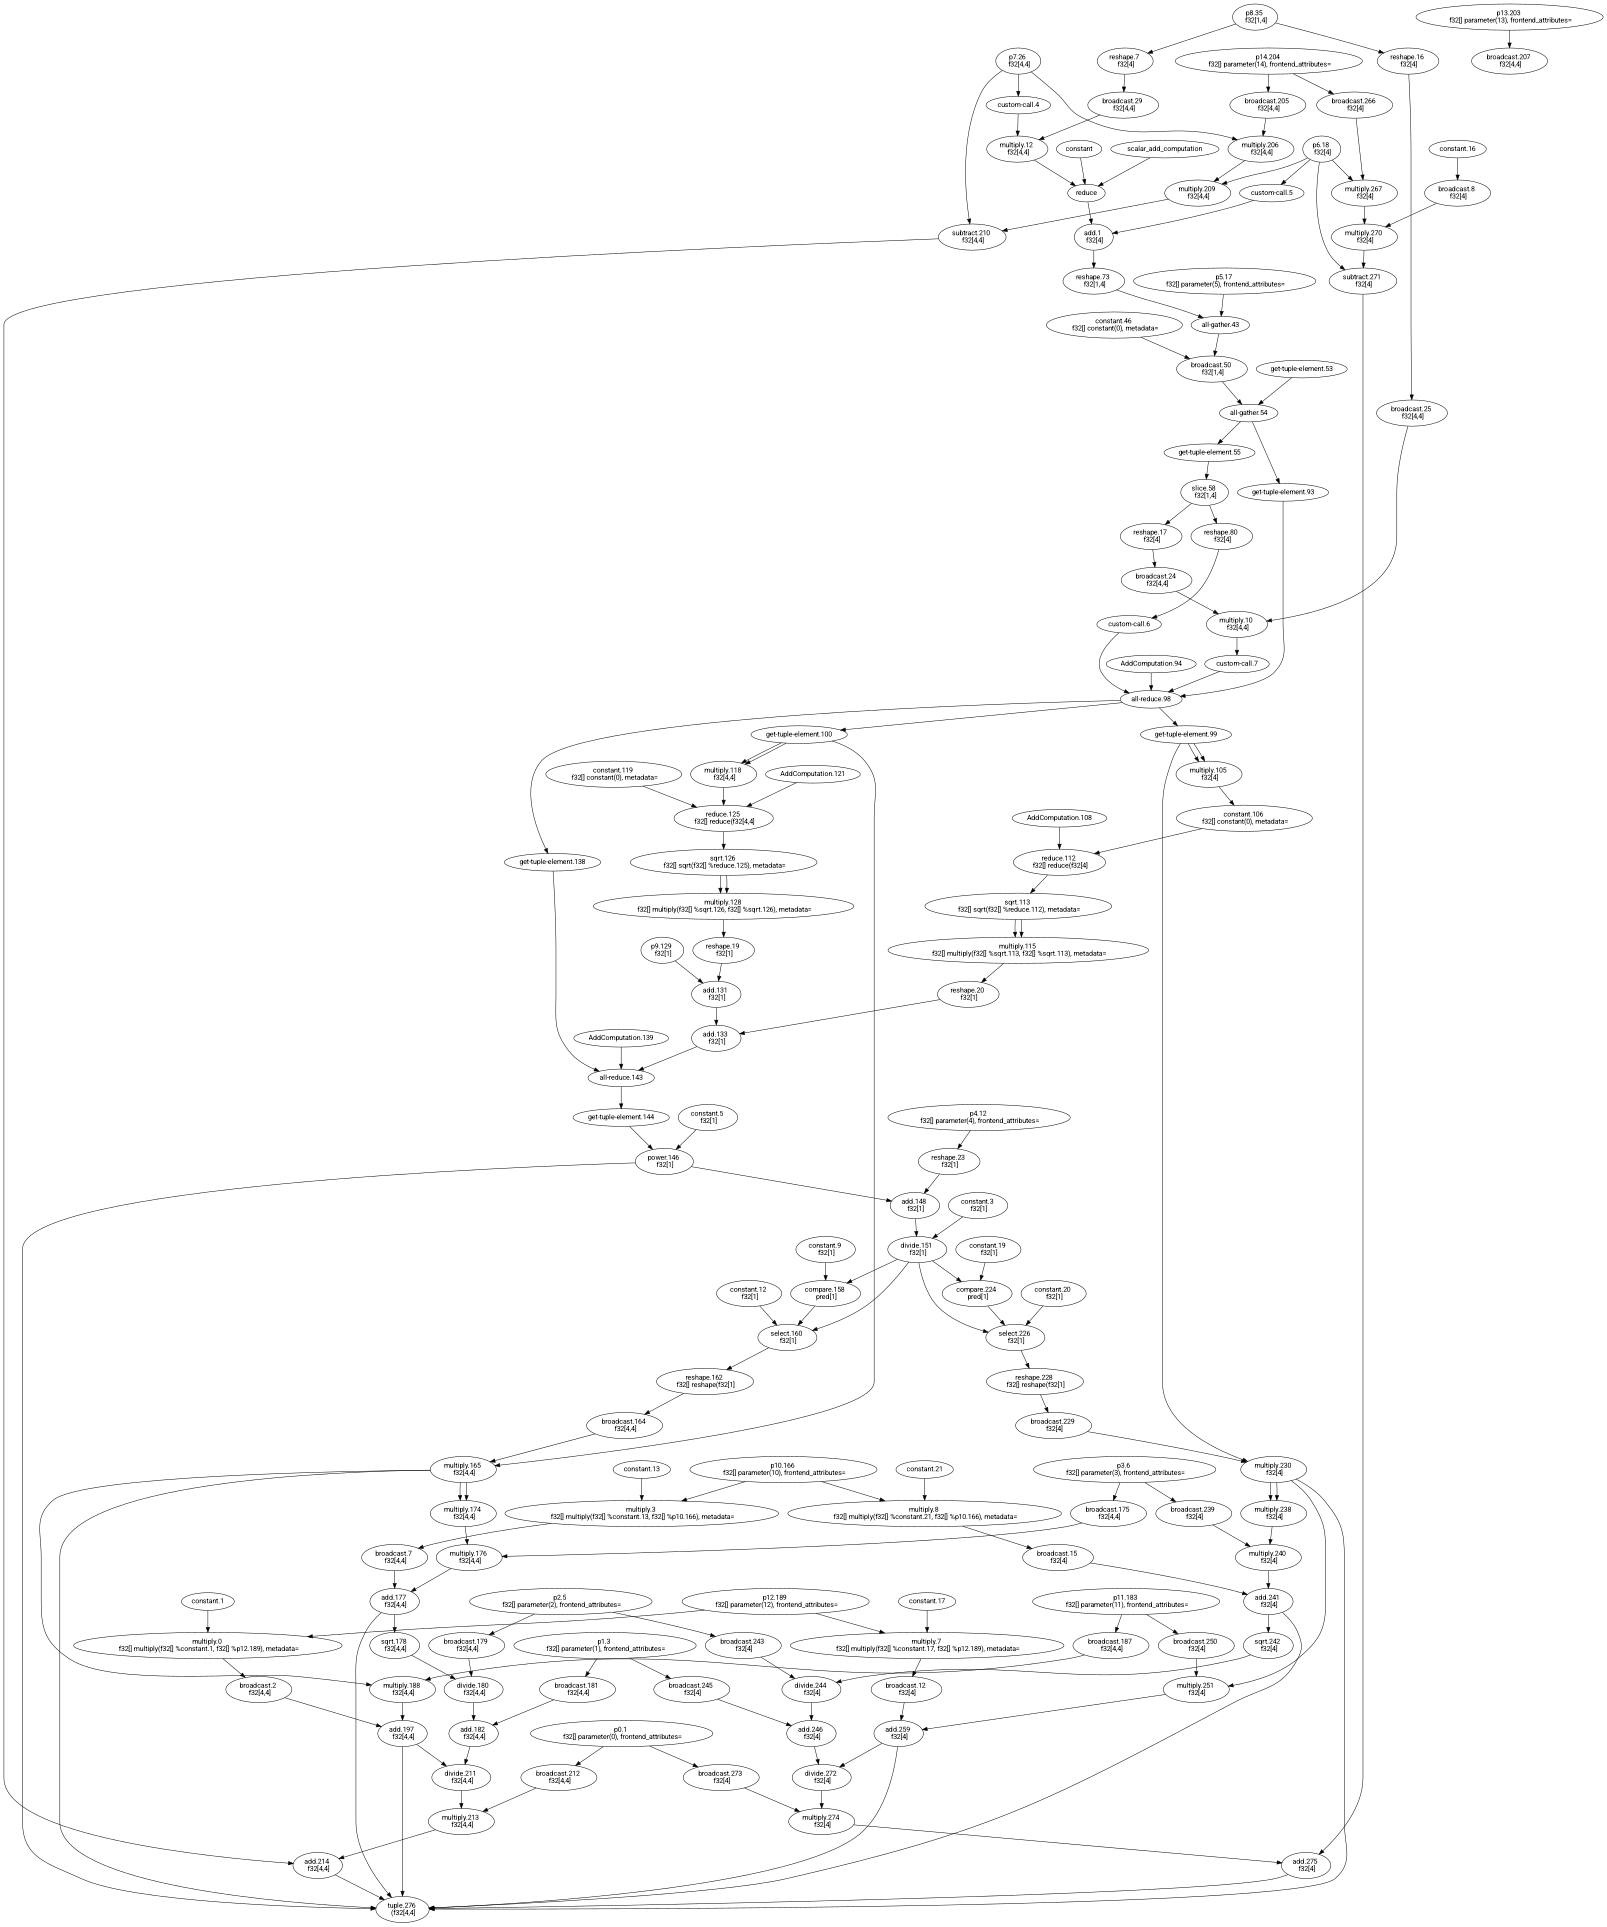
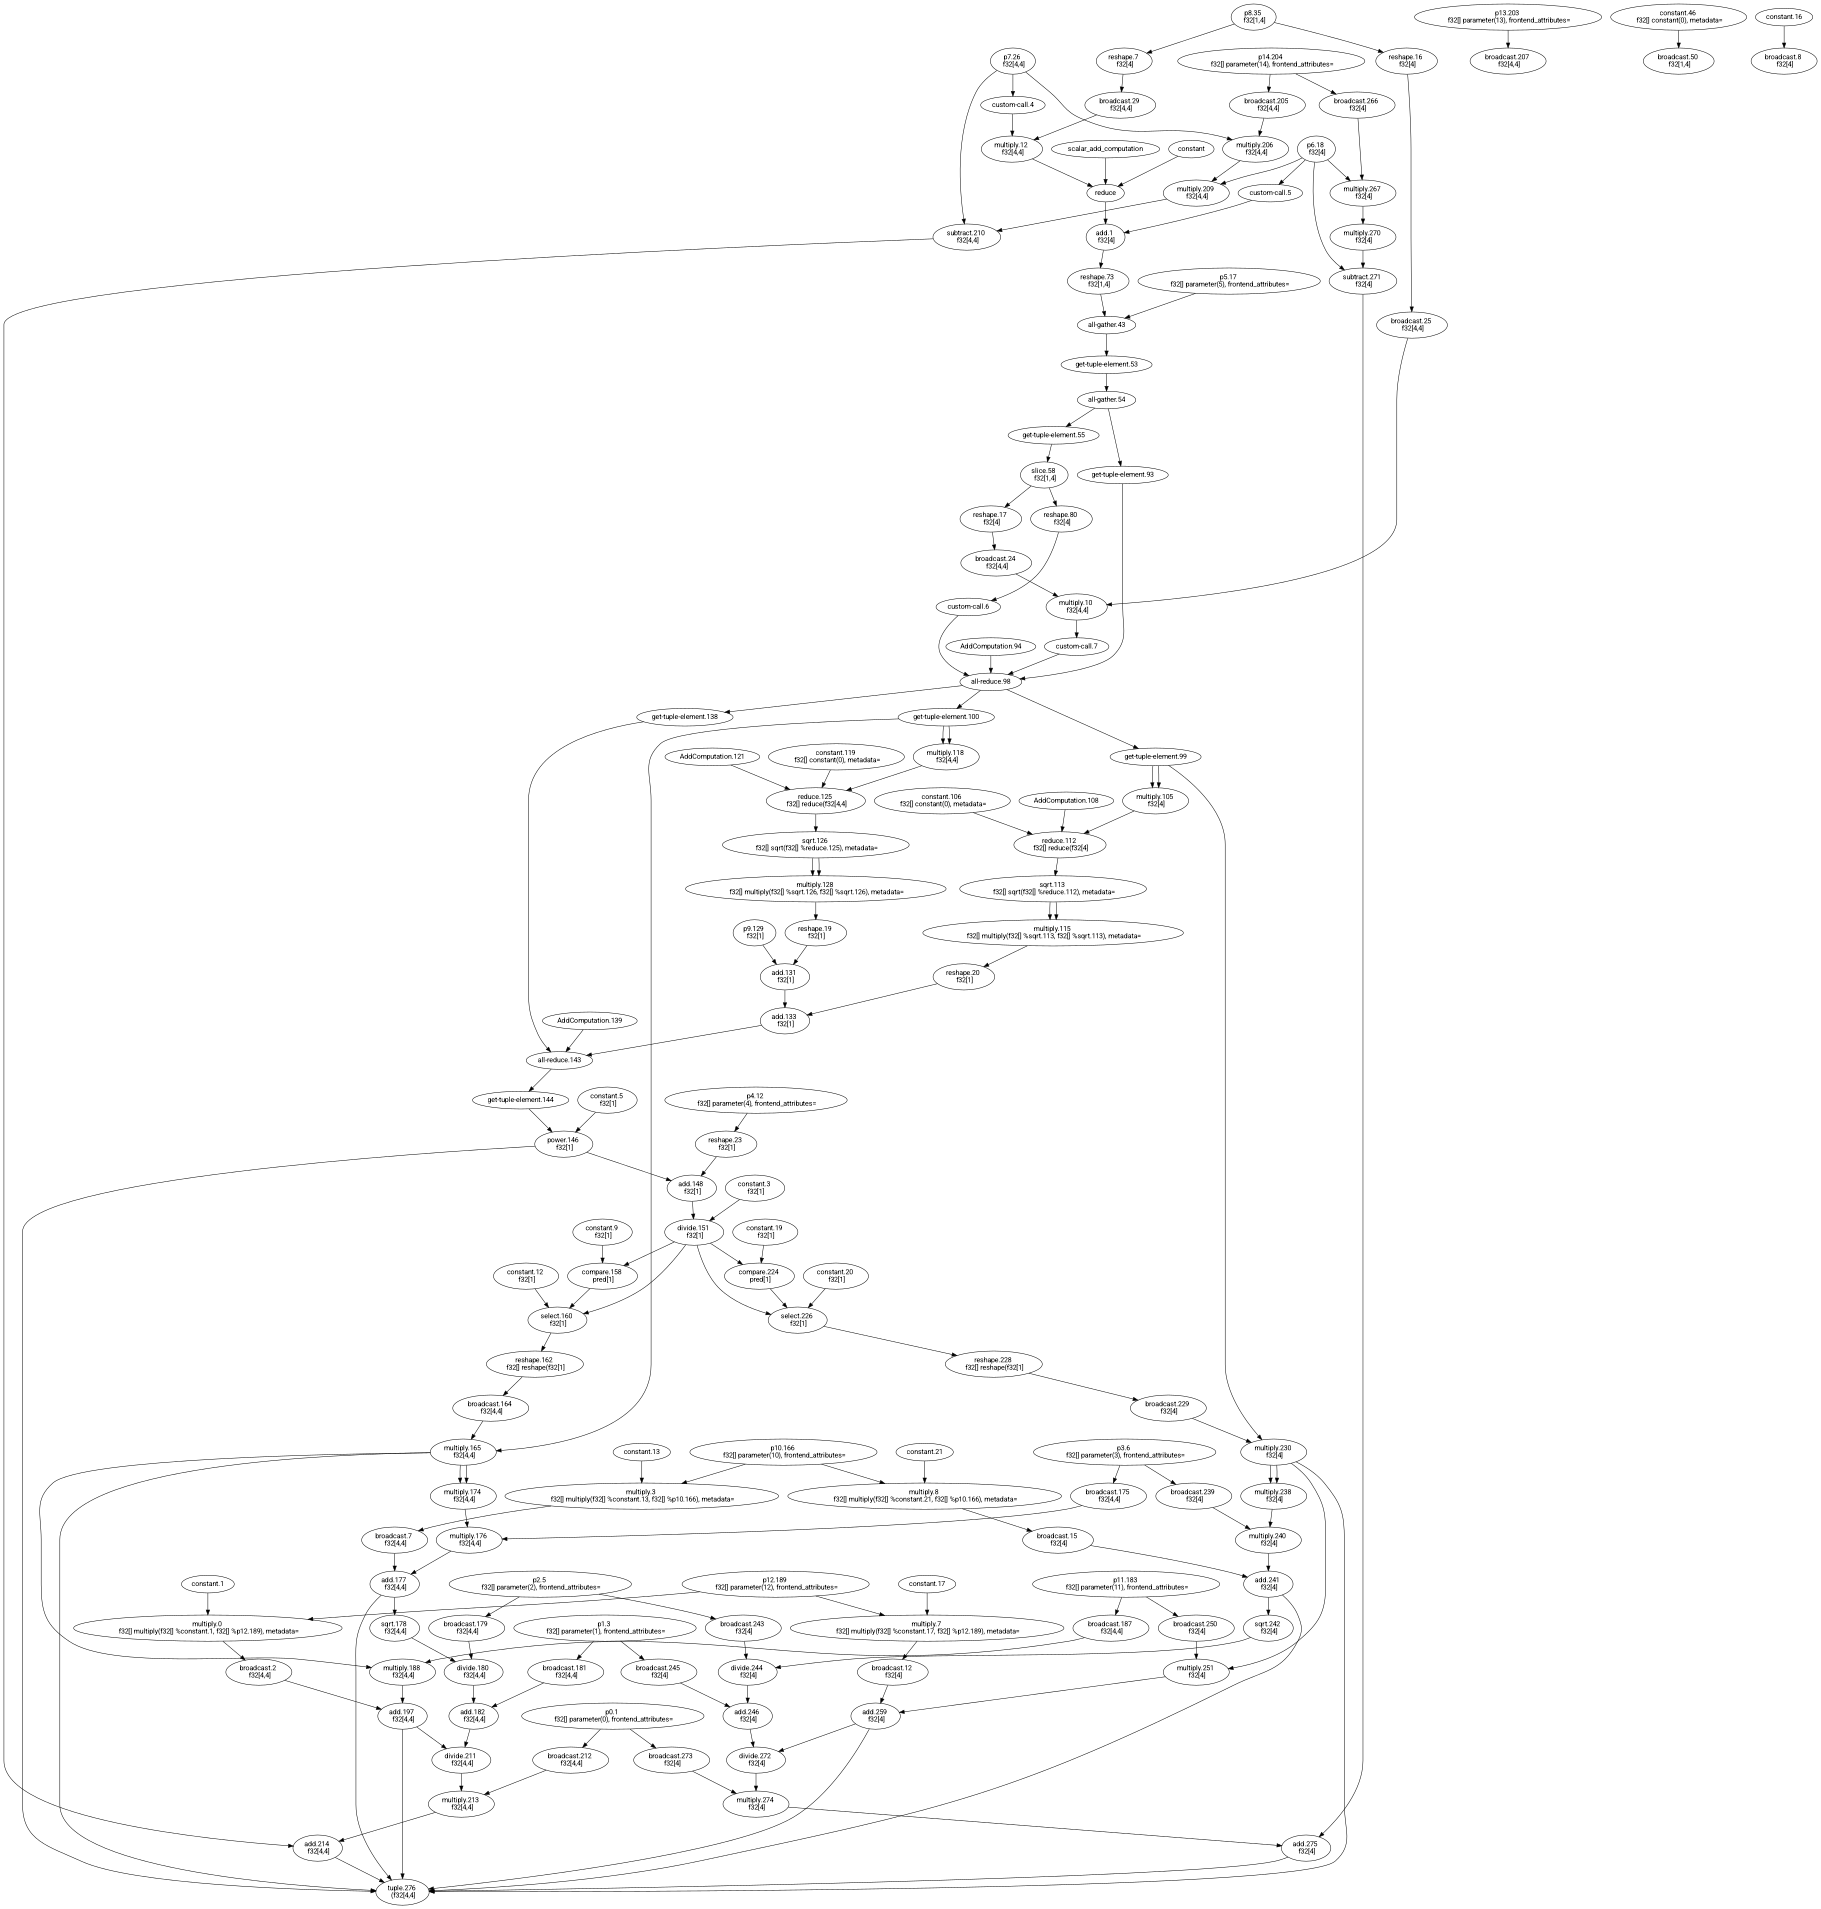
(1414, 214) -> none
(1217, 342) -> (1107, 342)
(1230, 391) -> none
(1225, 794) -> (1111, 821)
